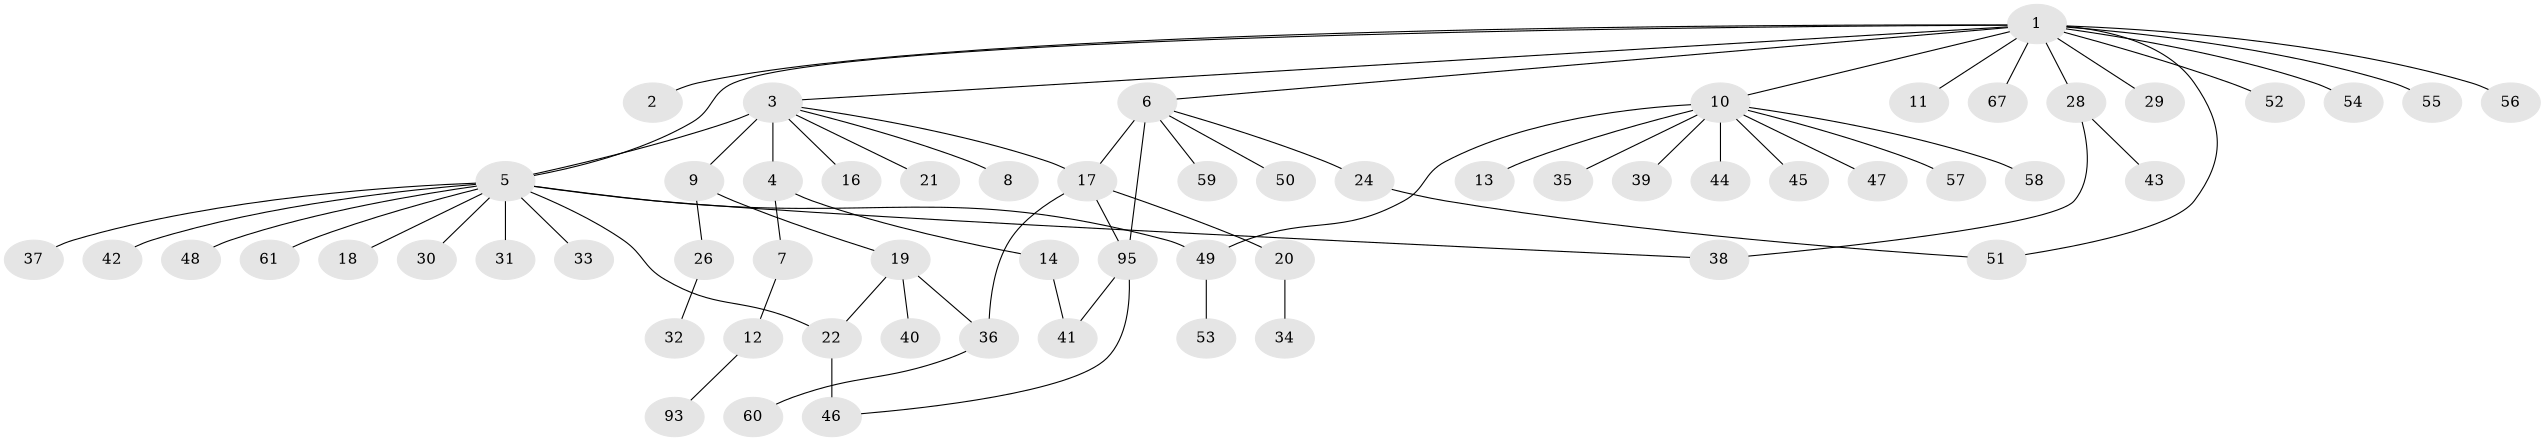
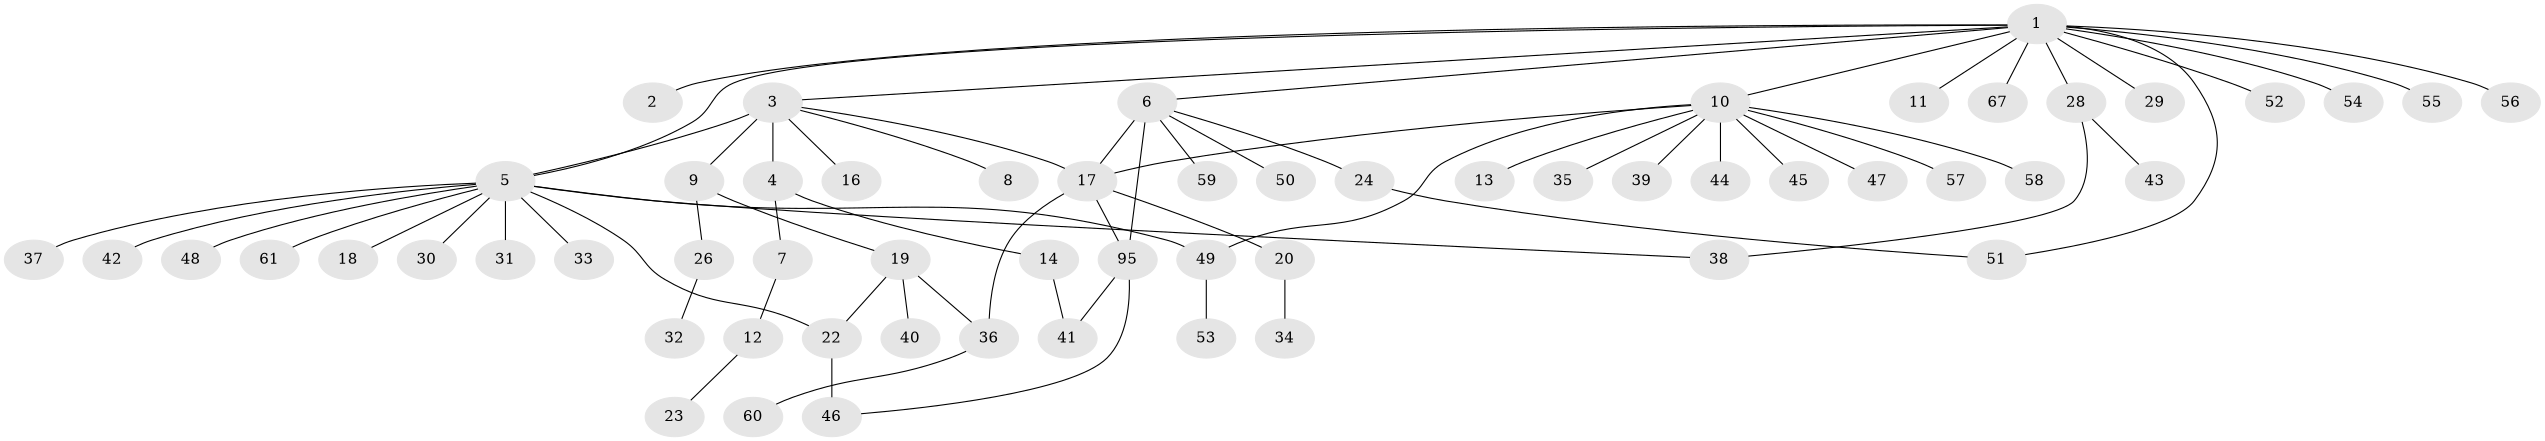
none -> (1402, 130)
(930, 181) -> none
(675, 417) -> (675, 417)
